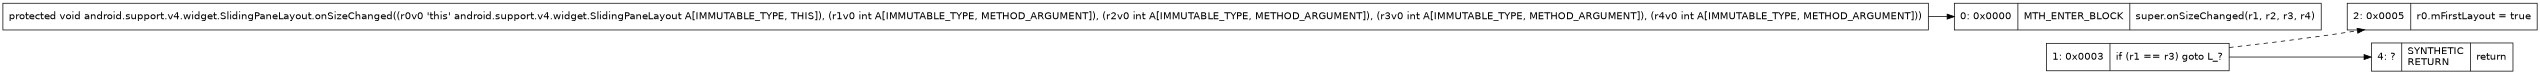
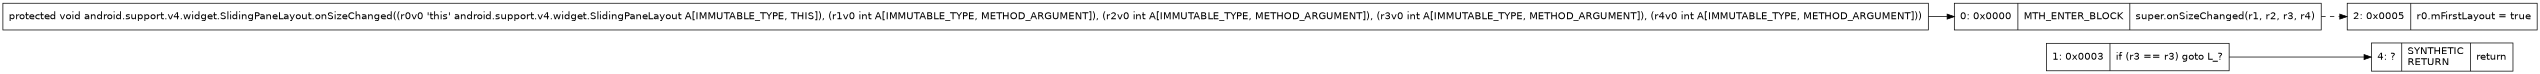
(2293, 40) -> (2331, 17)
(2170, 57) -> (2170, 57)
